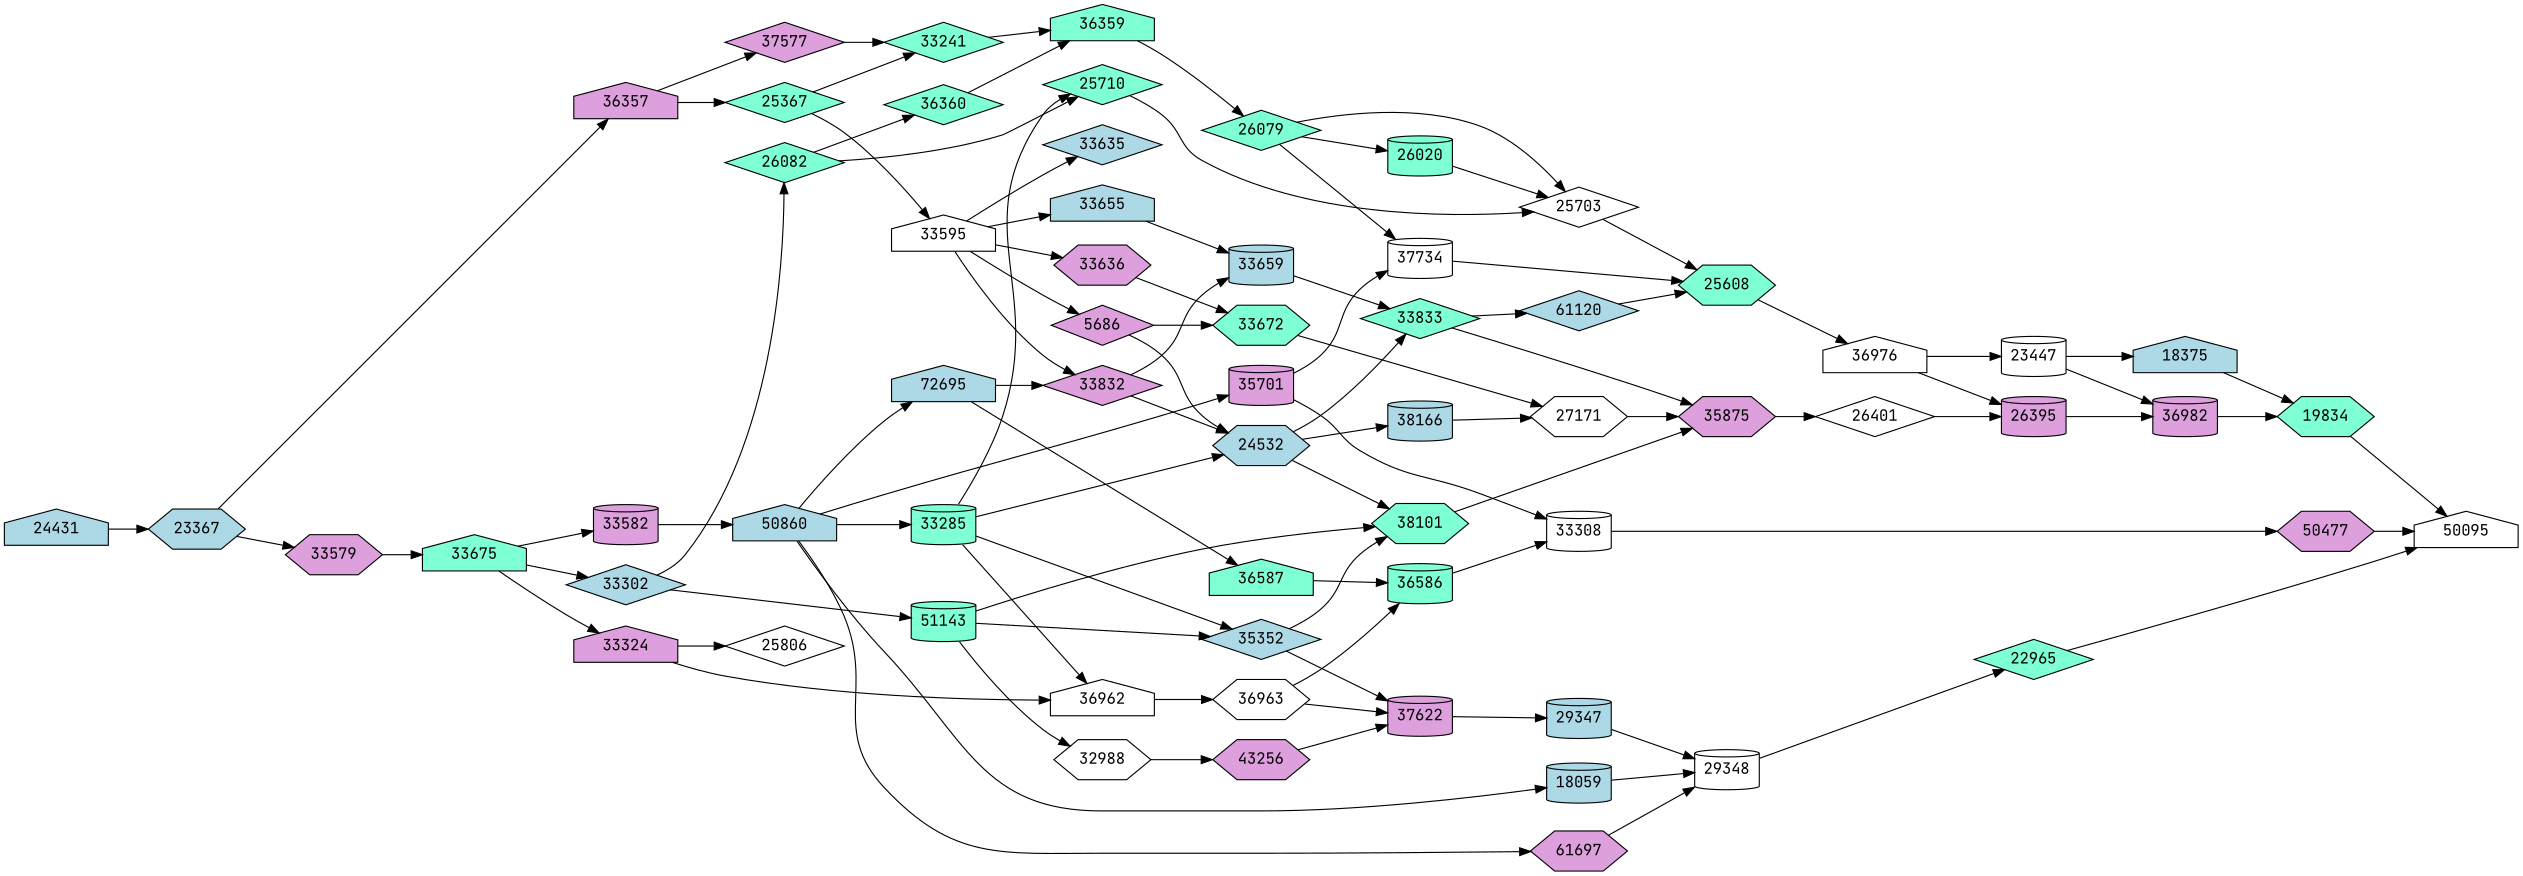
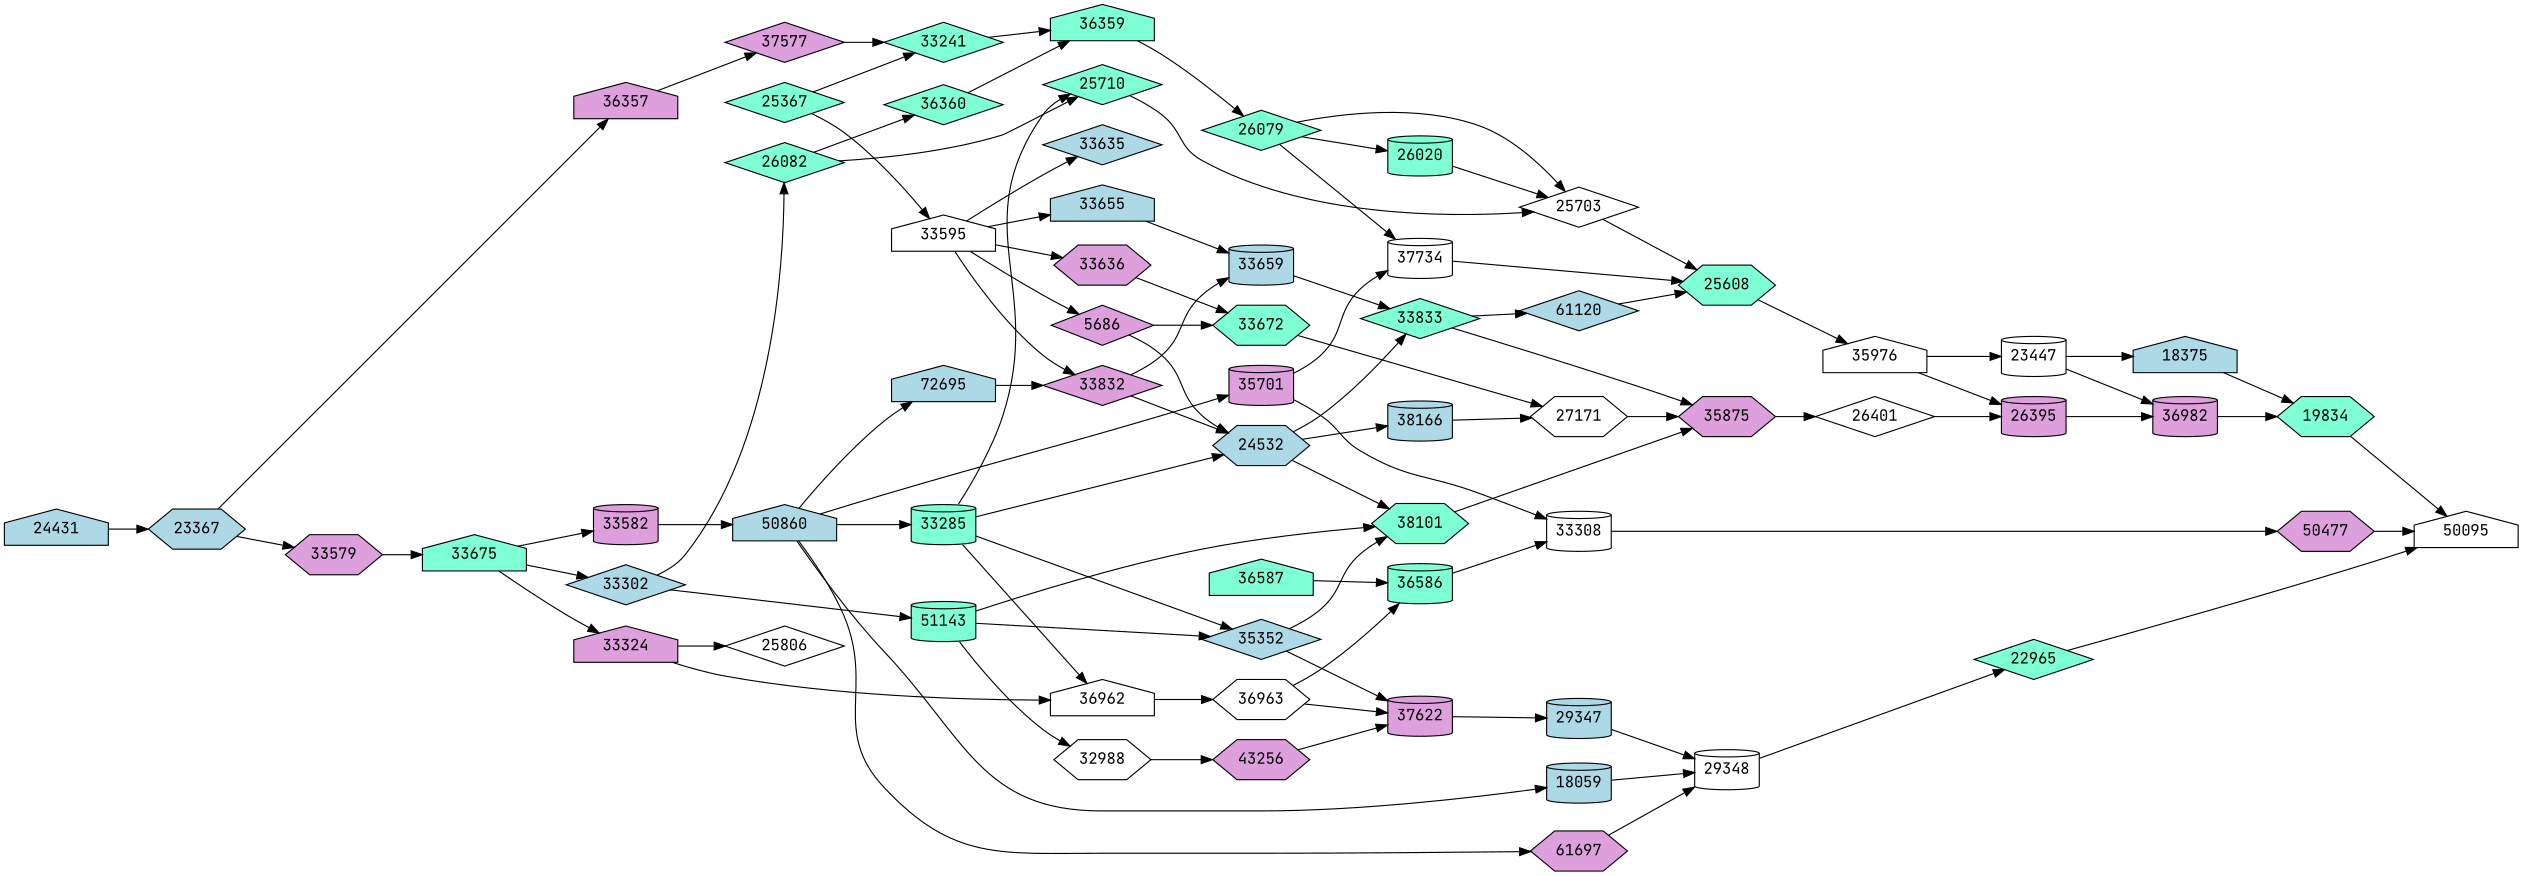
(696, 102) -> none
(1875, 356) -> (1875, 356)
(1093, 477) -> none
